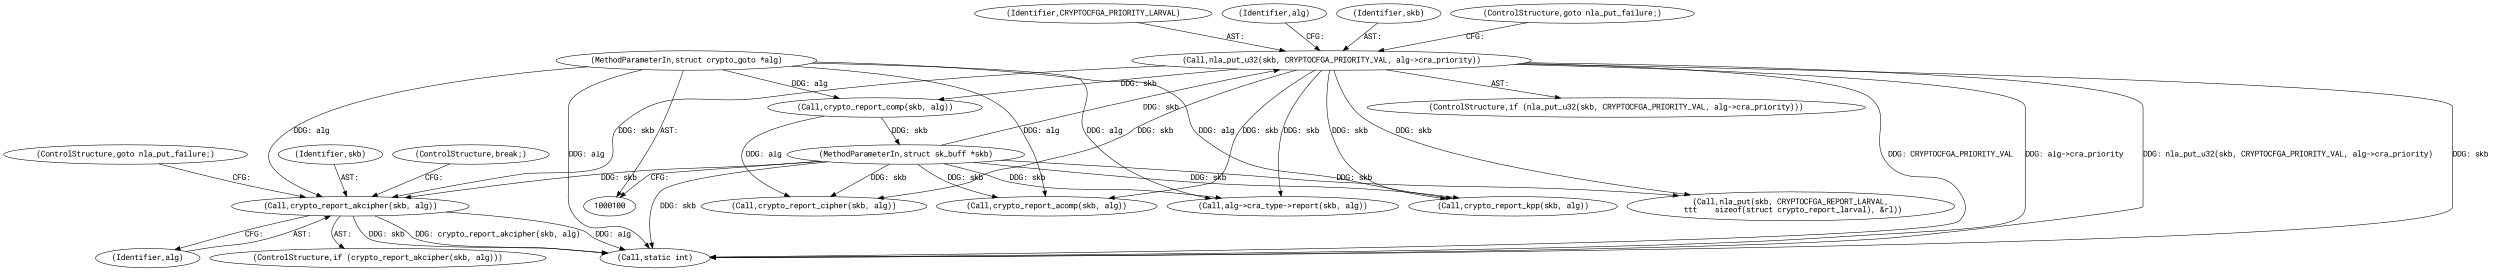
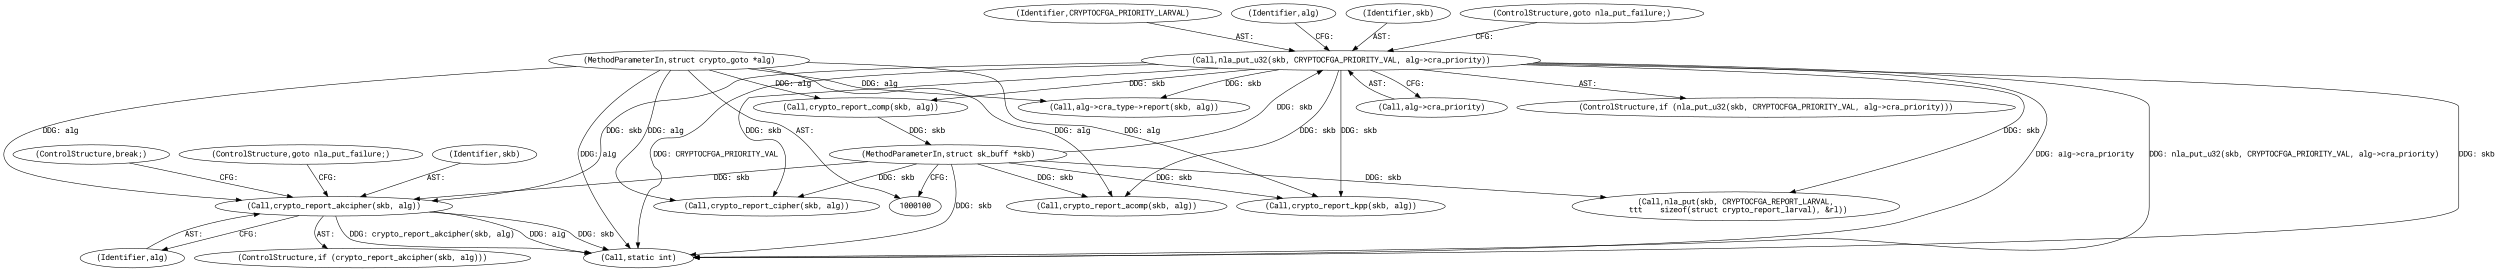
none -> (1432, 108)
(750, 141) -> (632, 151)
(1079, 189) -> none
